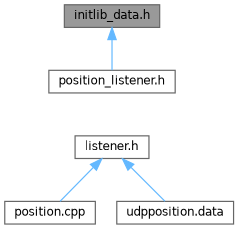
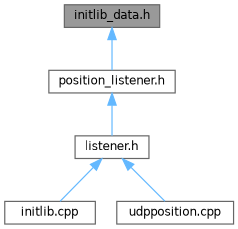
none -> (112, 121)
(50, 213) -> (50, 213)
(175, 213) -> (175, 213)
